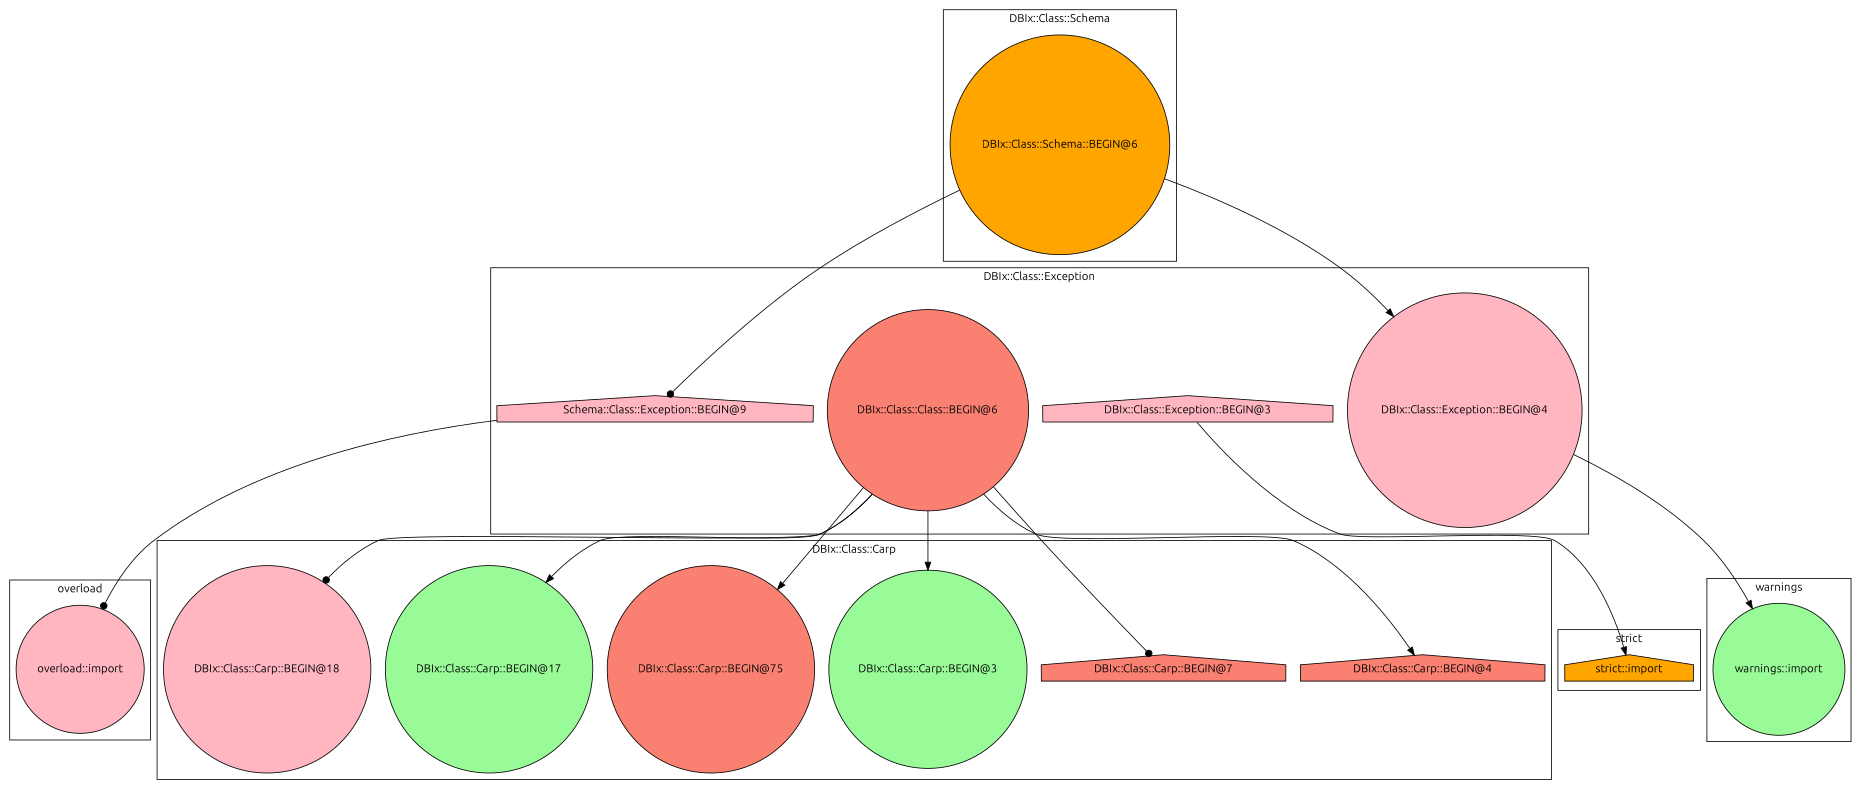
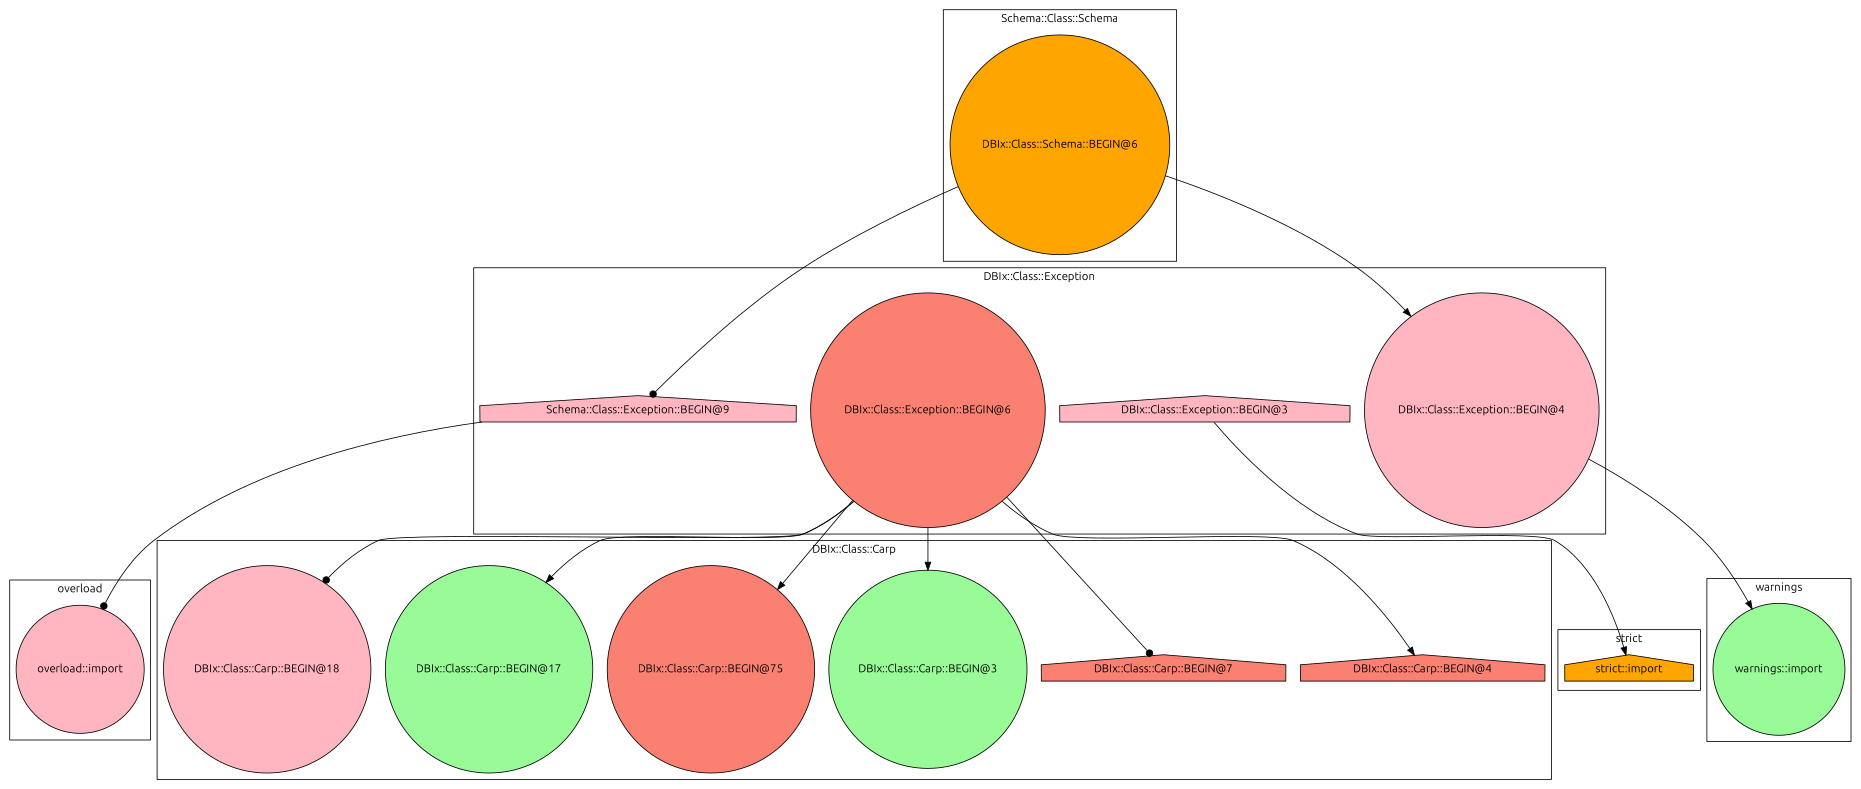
(1060, 19) -> (1060, 19)
(928, 410) -> (928, 410)
